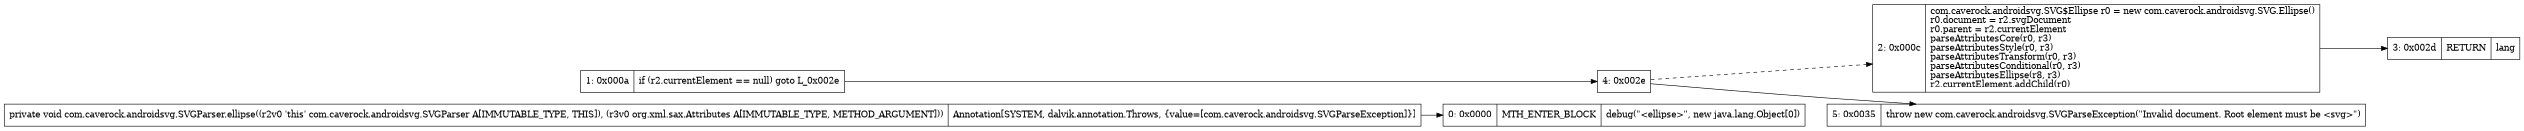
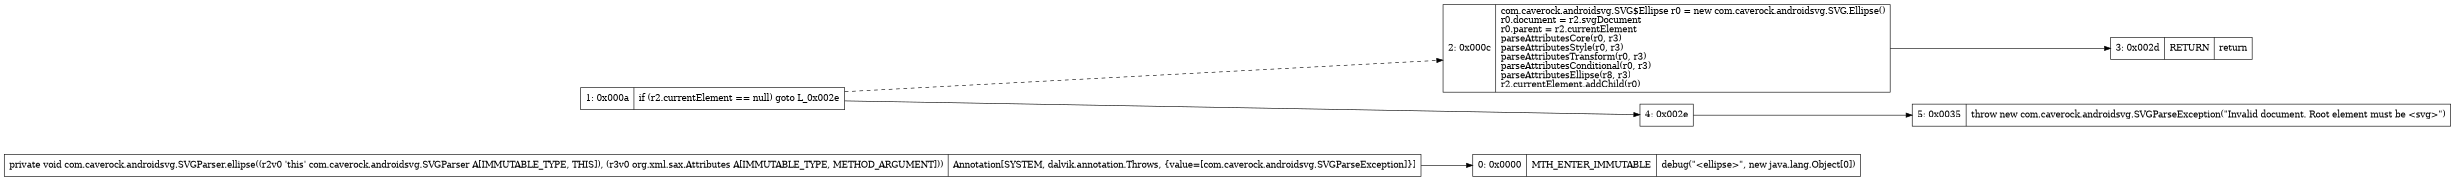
(2505, 48) -> (2233, 48)
(1759, 72) -> (1141, 76)
(1549, 115) -> (1592, 165)
